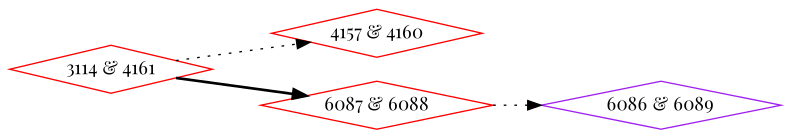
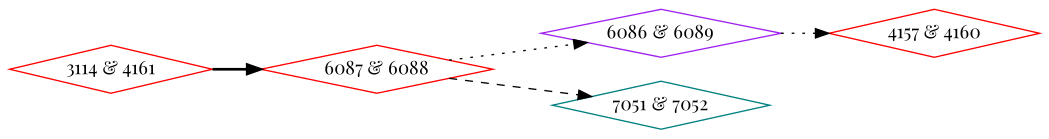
(236, 52) -> (798, 33)
none -> (661, 105)
